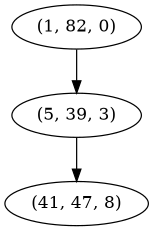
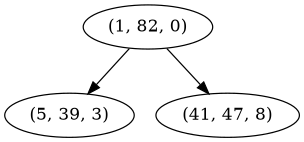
(77, 153) -> (184, 67)
